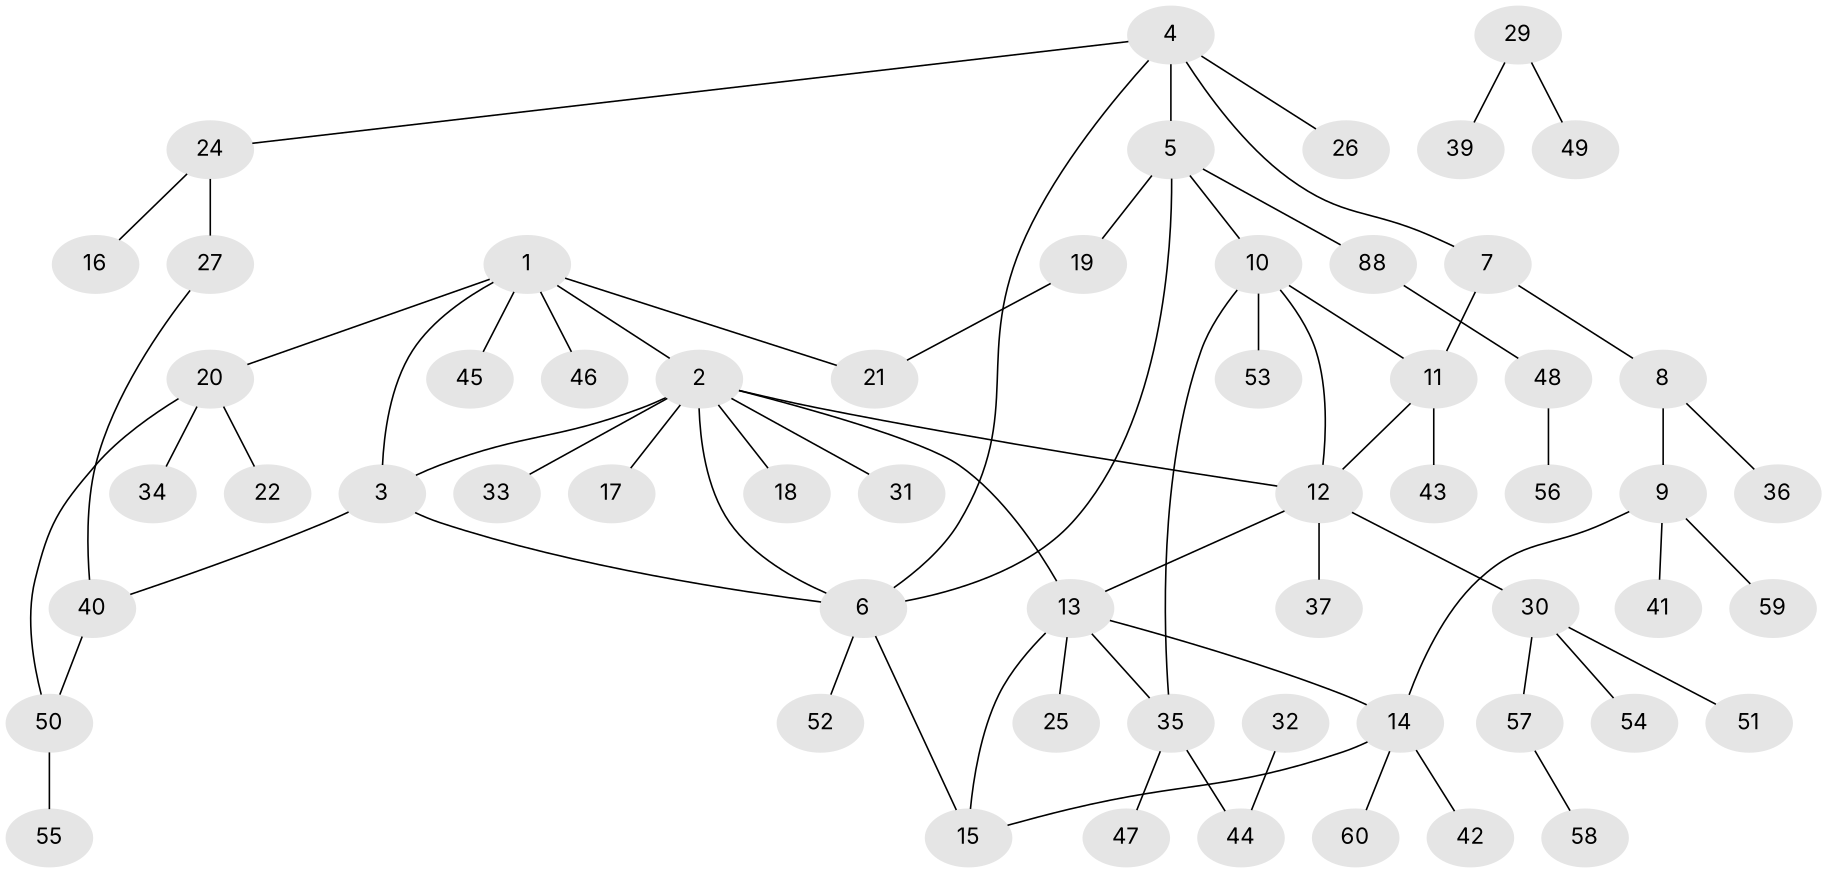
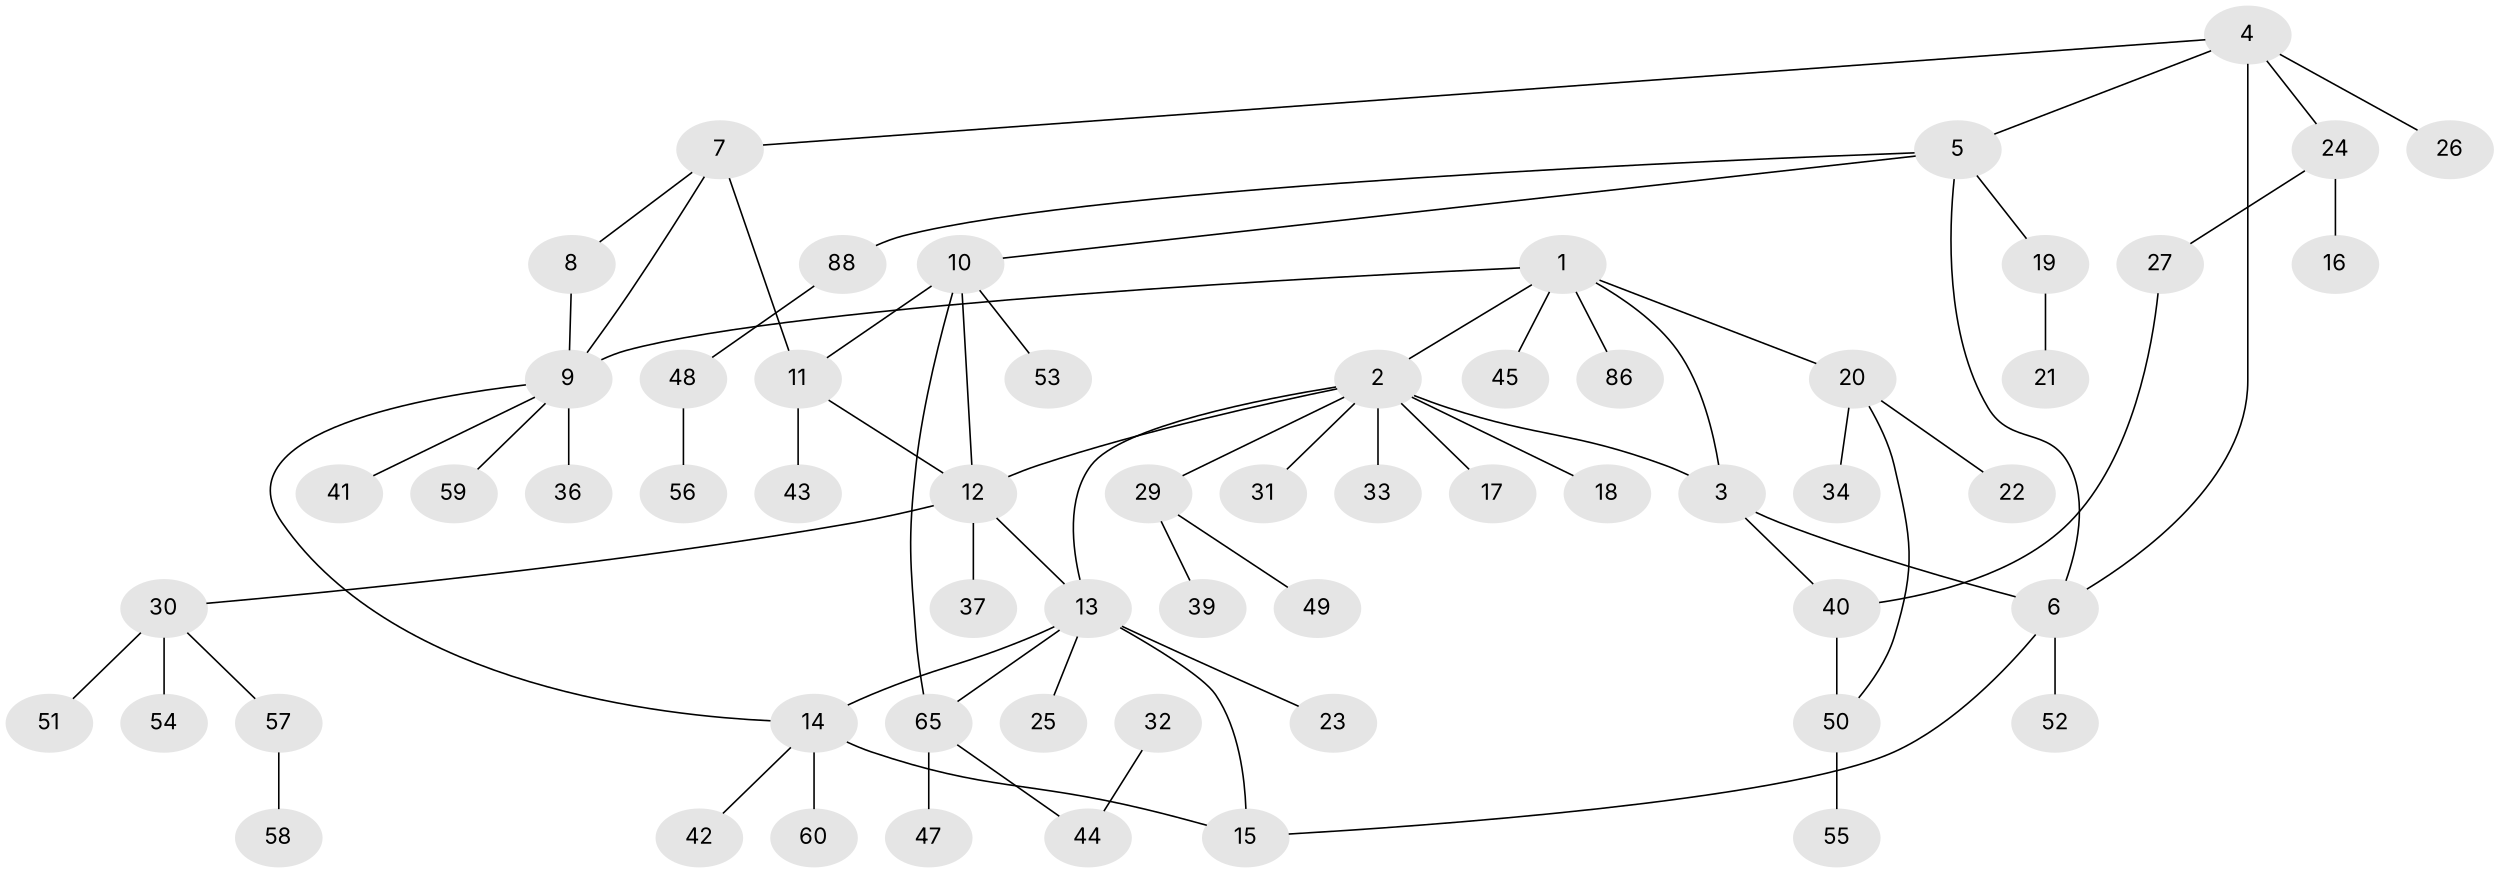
none -> (647, 266)
(701, 322) -> (1058, 296)
(585, 379) -> (1620, 379)
(1720, 436) -> (569, 437)
(730, 523) -> (1263, 436)
(1171, 723) -> (929, 723)
none -> (1333, 723)
